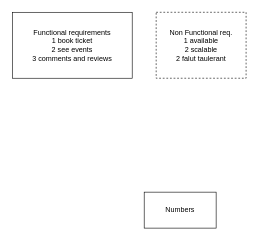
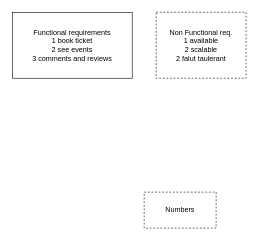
(180, 210) -> (180, 210)
